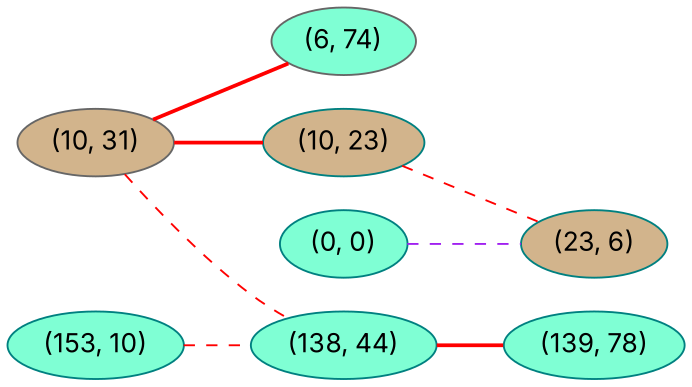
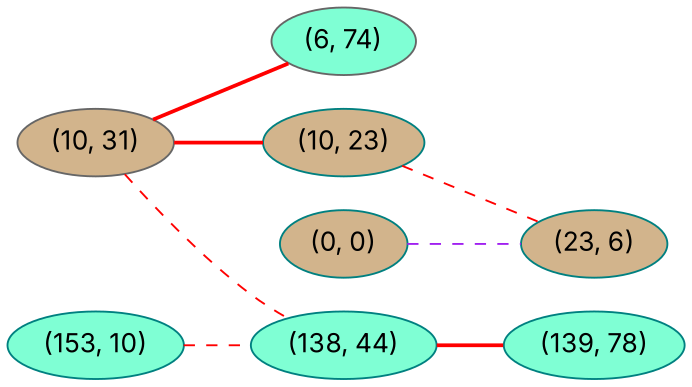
(344, 244) -> (344, 244)
